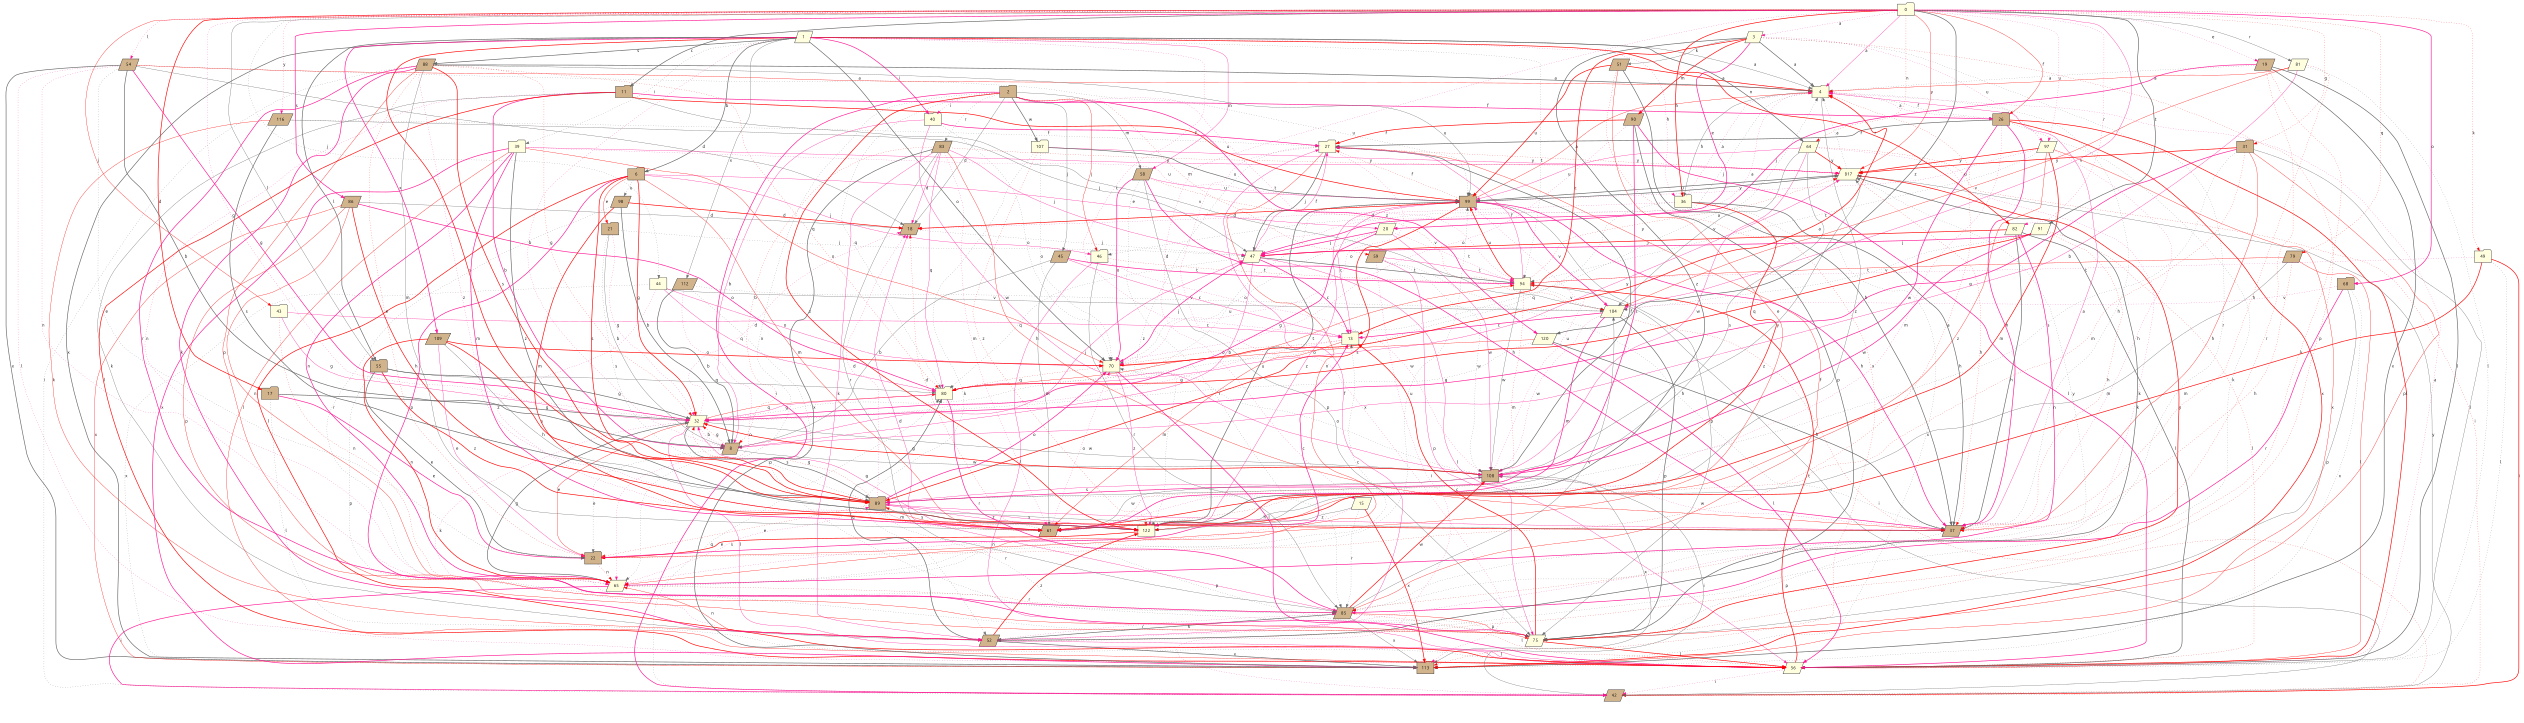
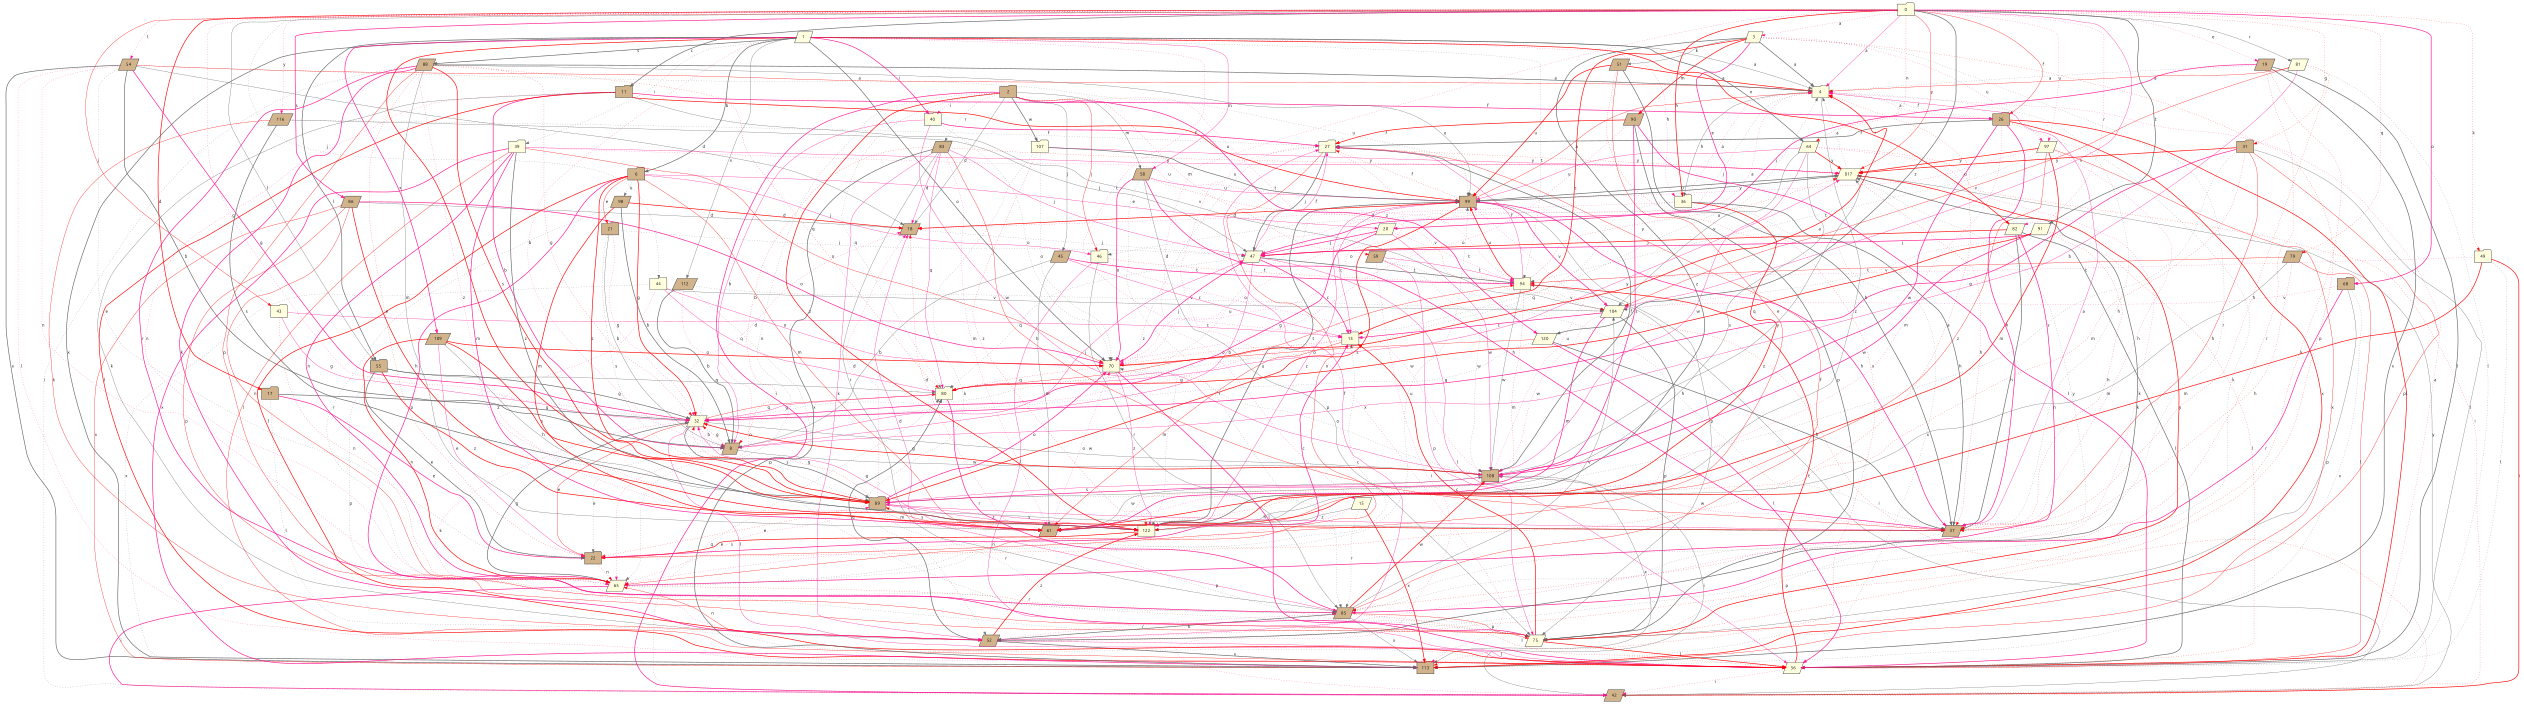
(642, 260) -> (717, 252)
(1245, 295) -> (1245, 295)
